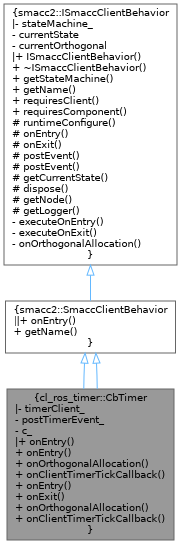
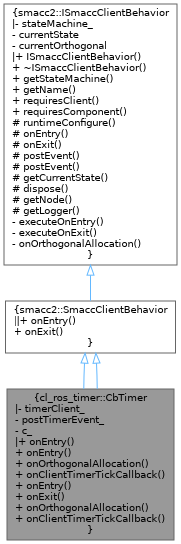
(90, 327) -> (90, 327)
